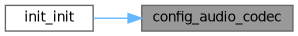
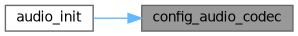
(49, 18) -> (49, 18)
